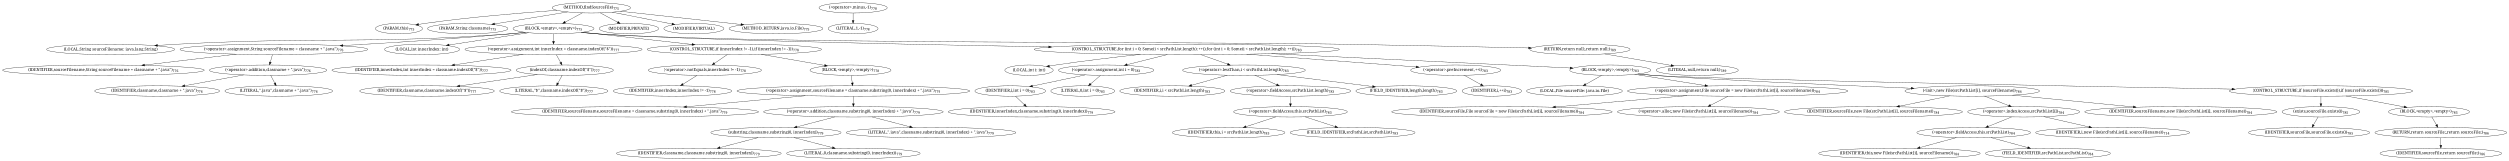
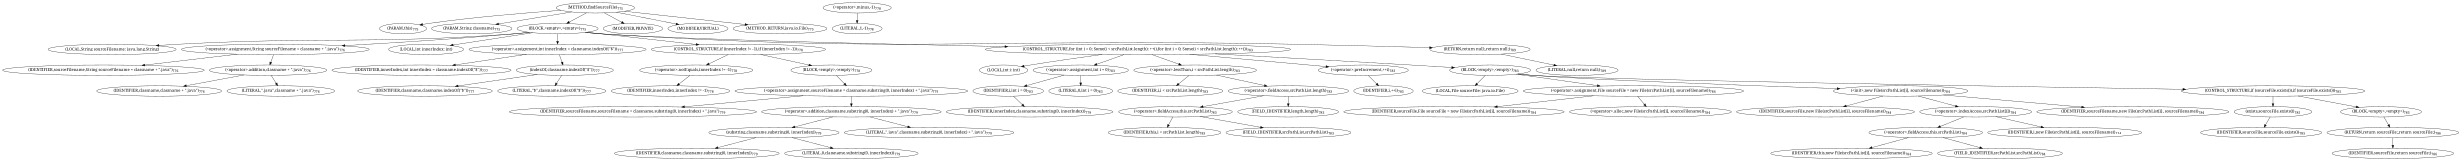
(1325, 81) -> (1288, 100)
